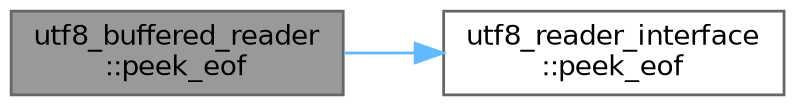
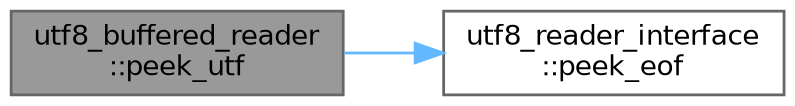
(177, 53) -> (177, 53)
